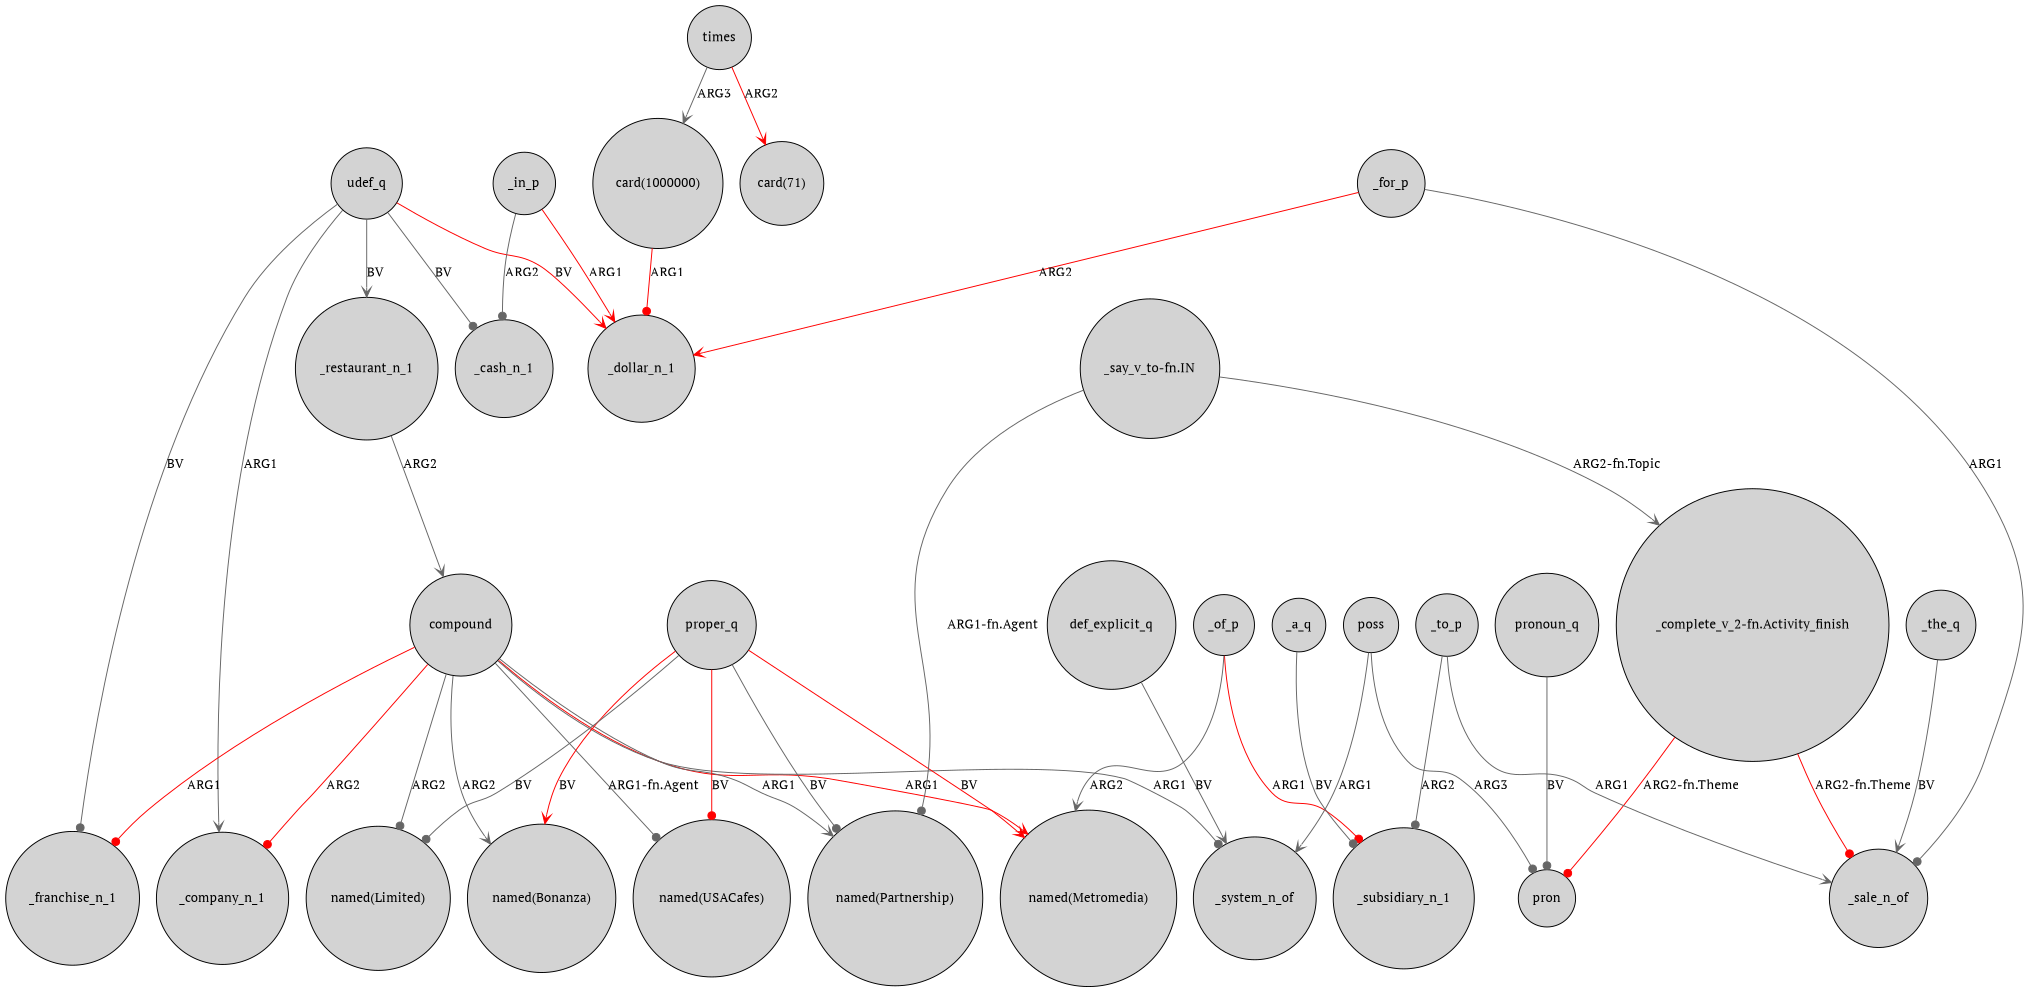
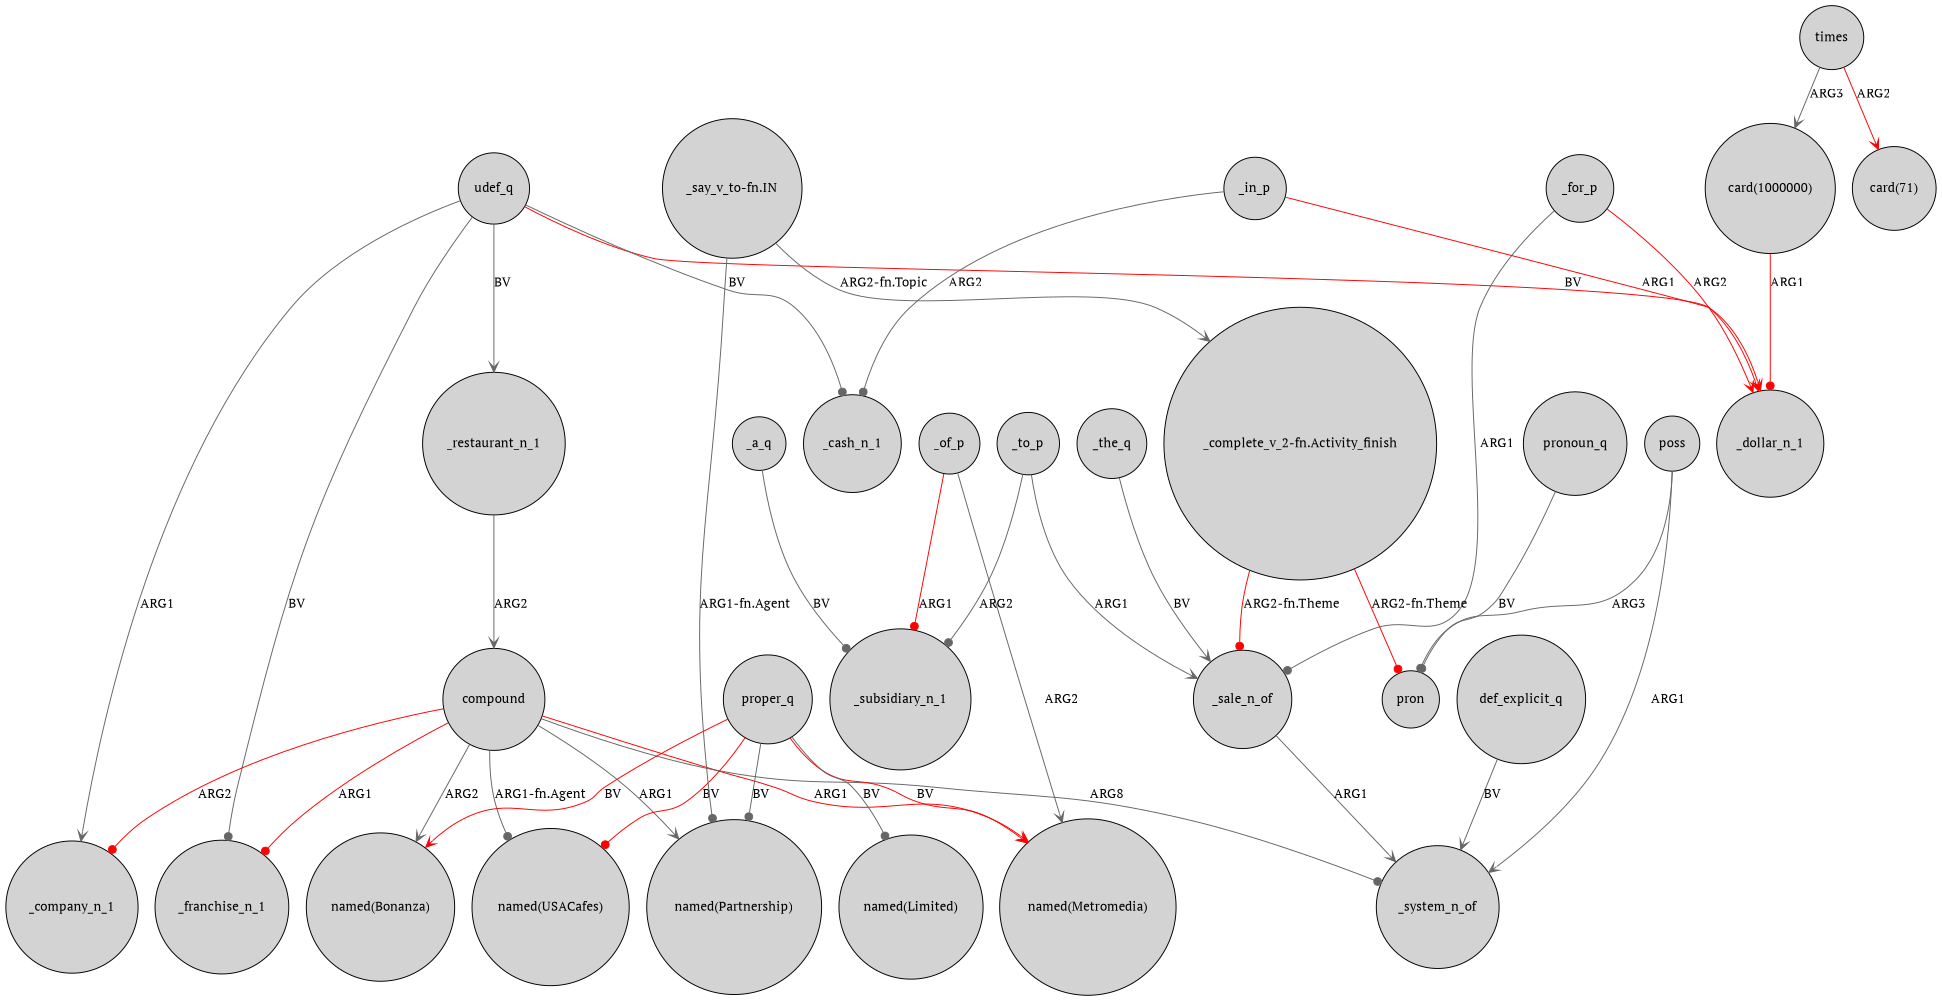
(424, 748) -> none
(1170, 786) -> (1107, 794)
none -> (1333, 795)
